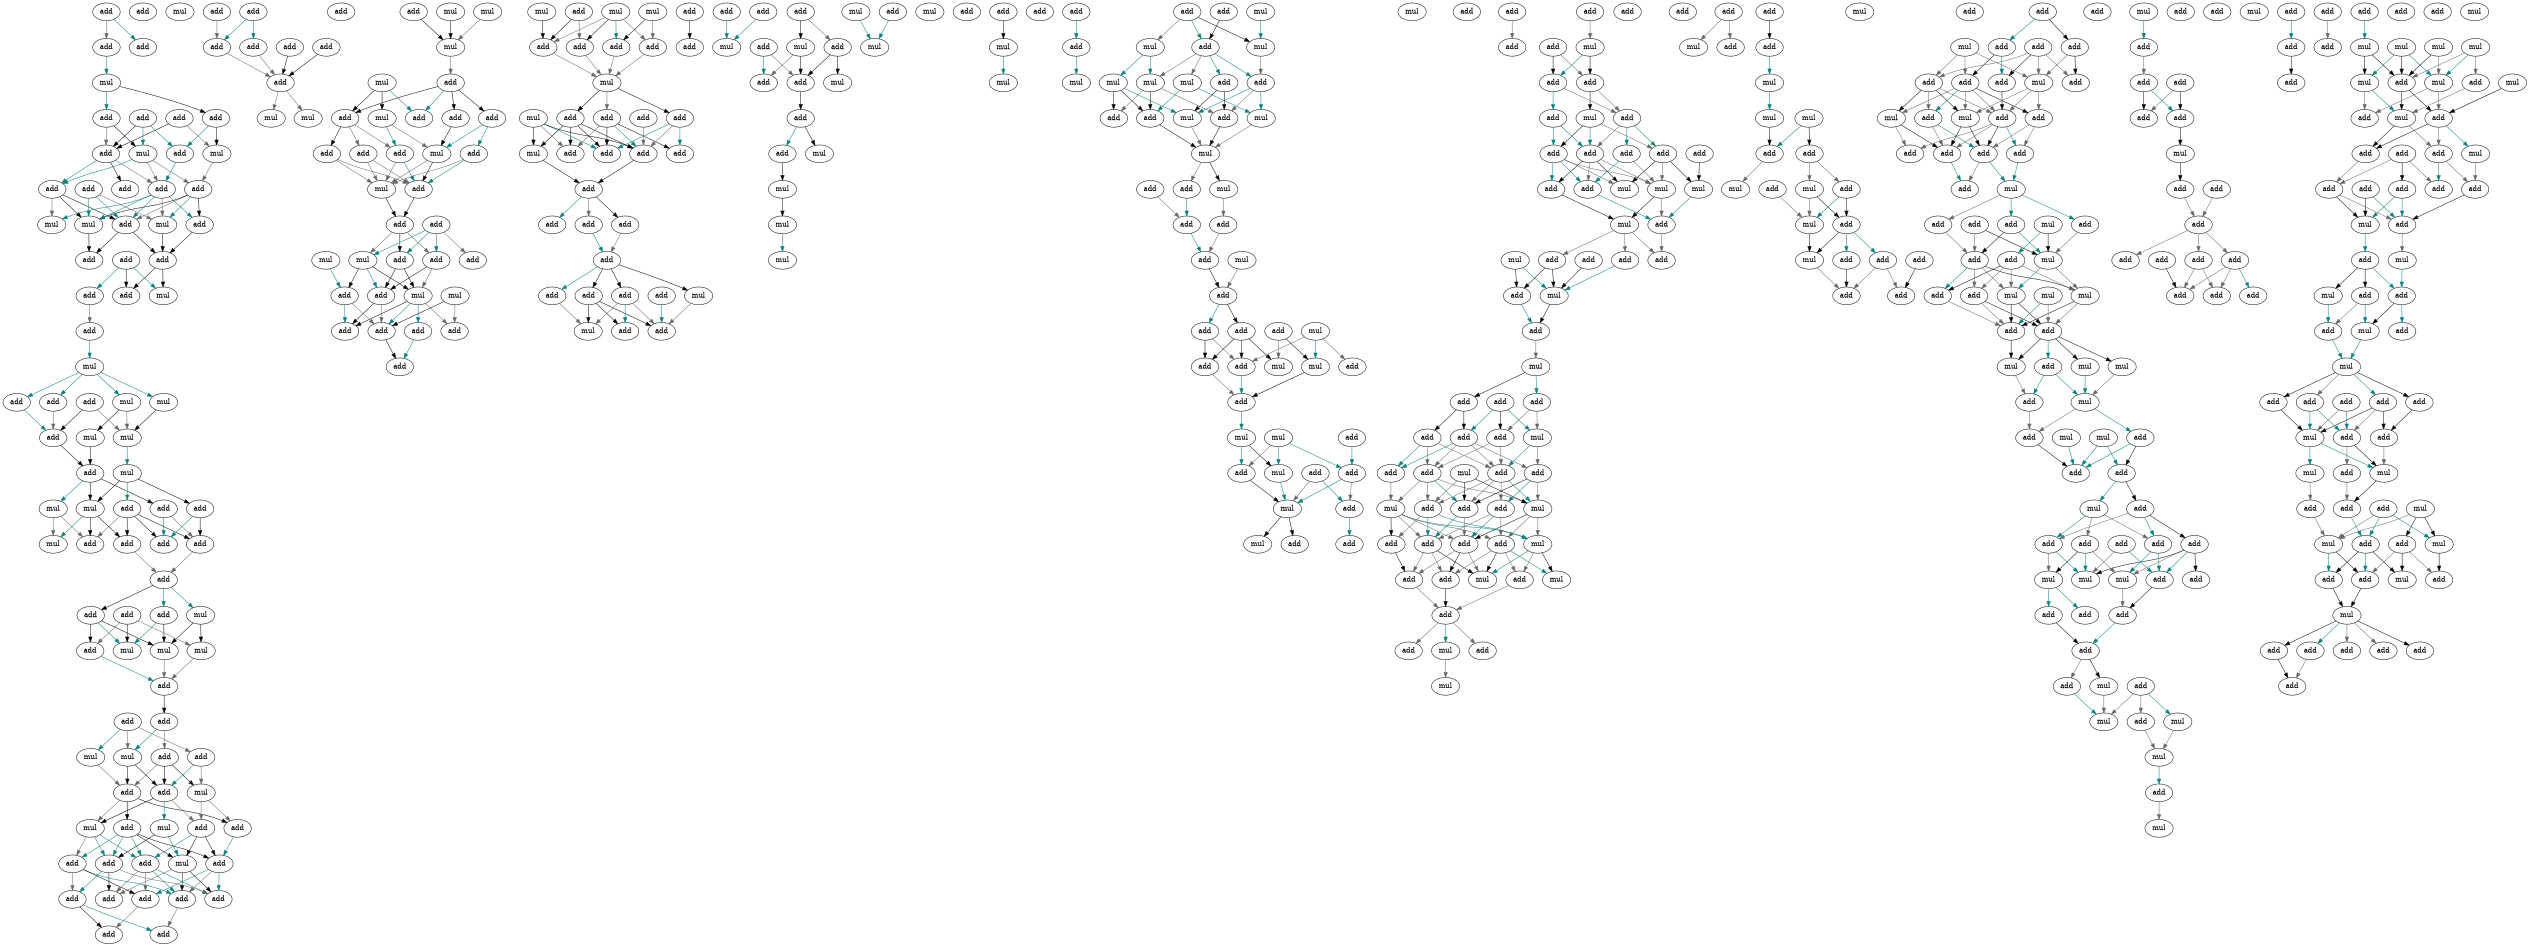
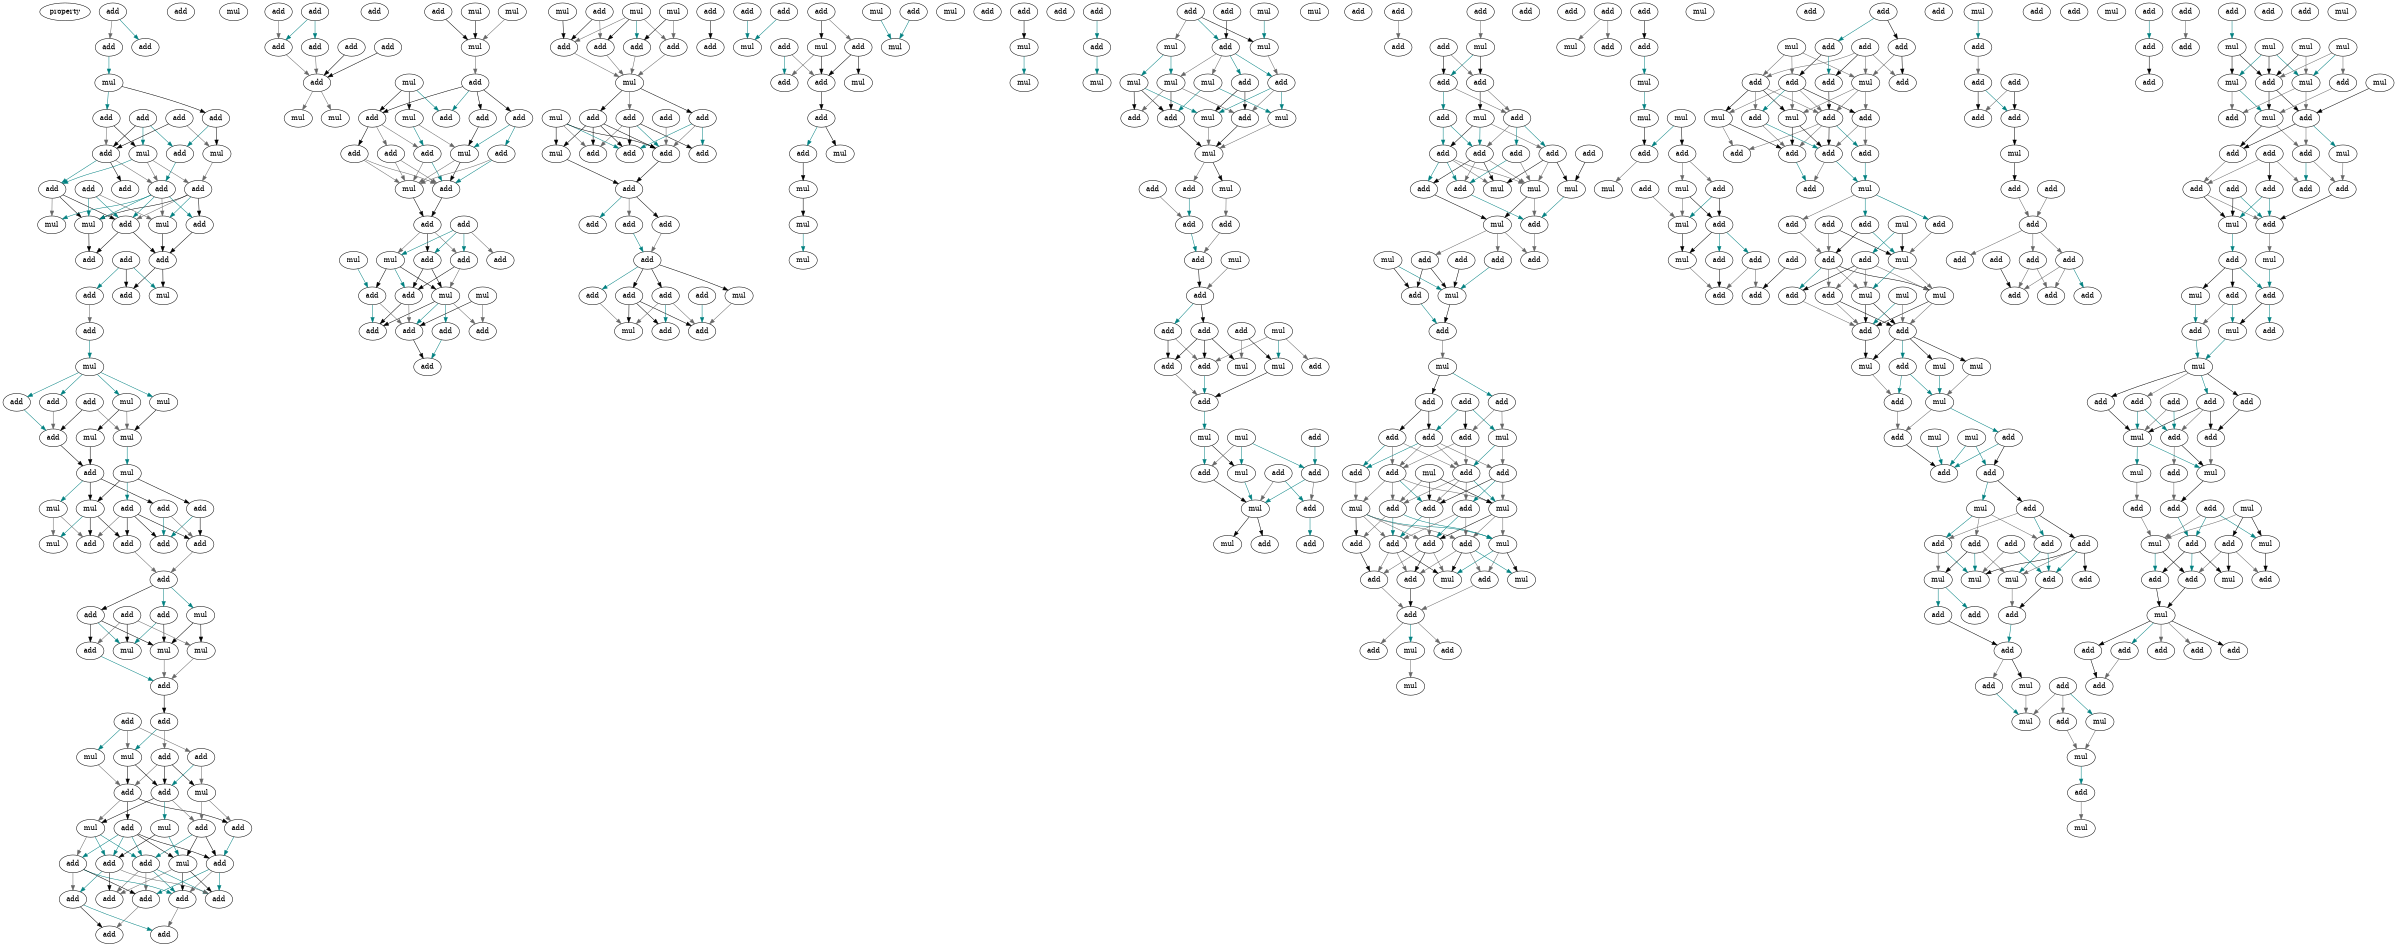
none -> (65, 12)
